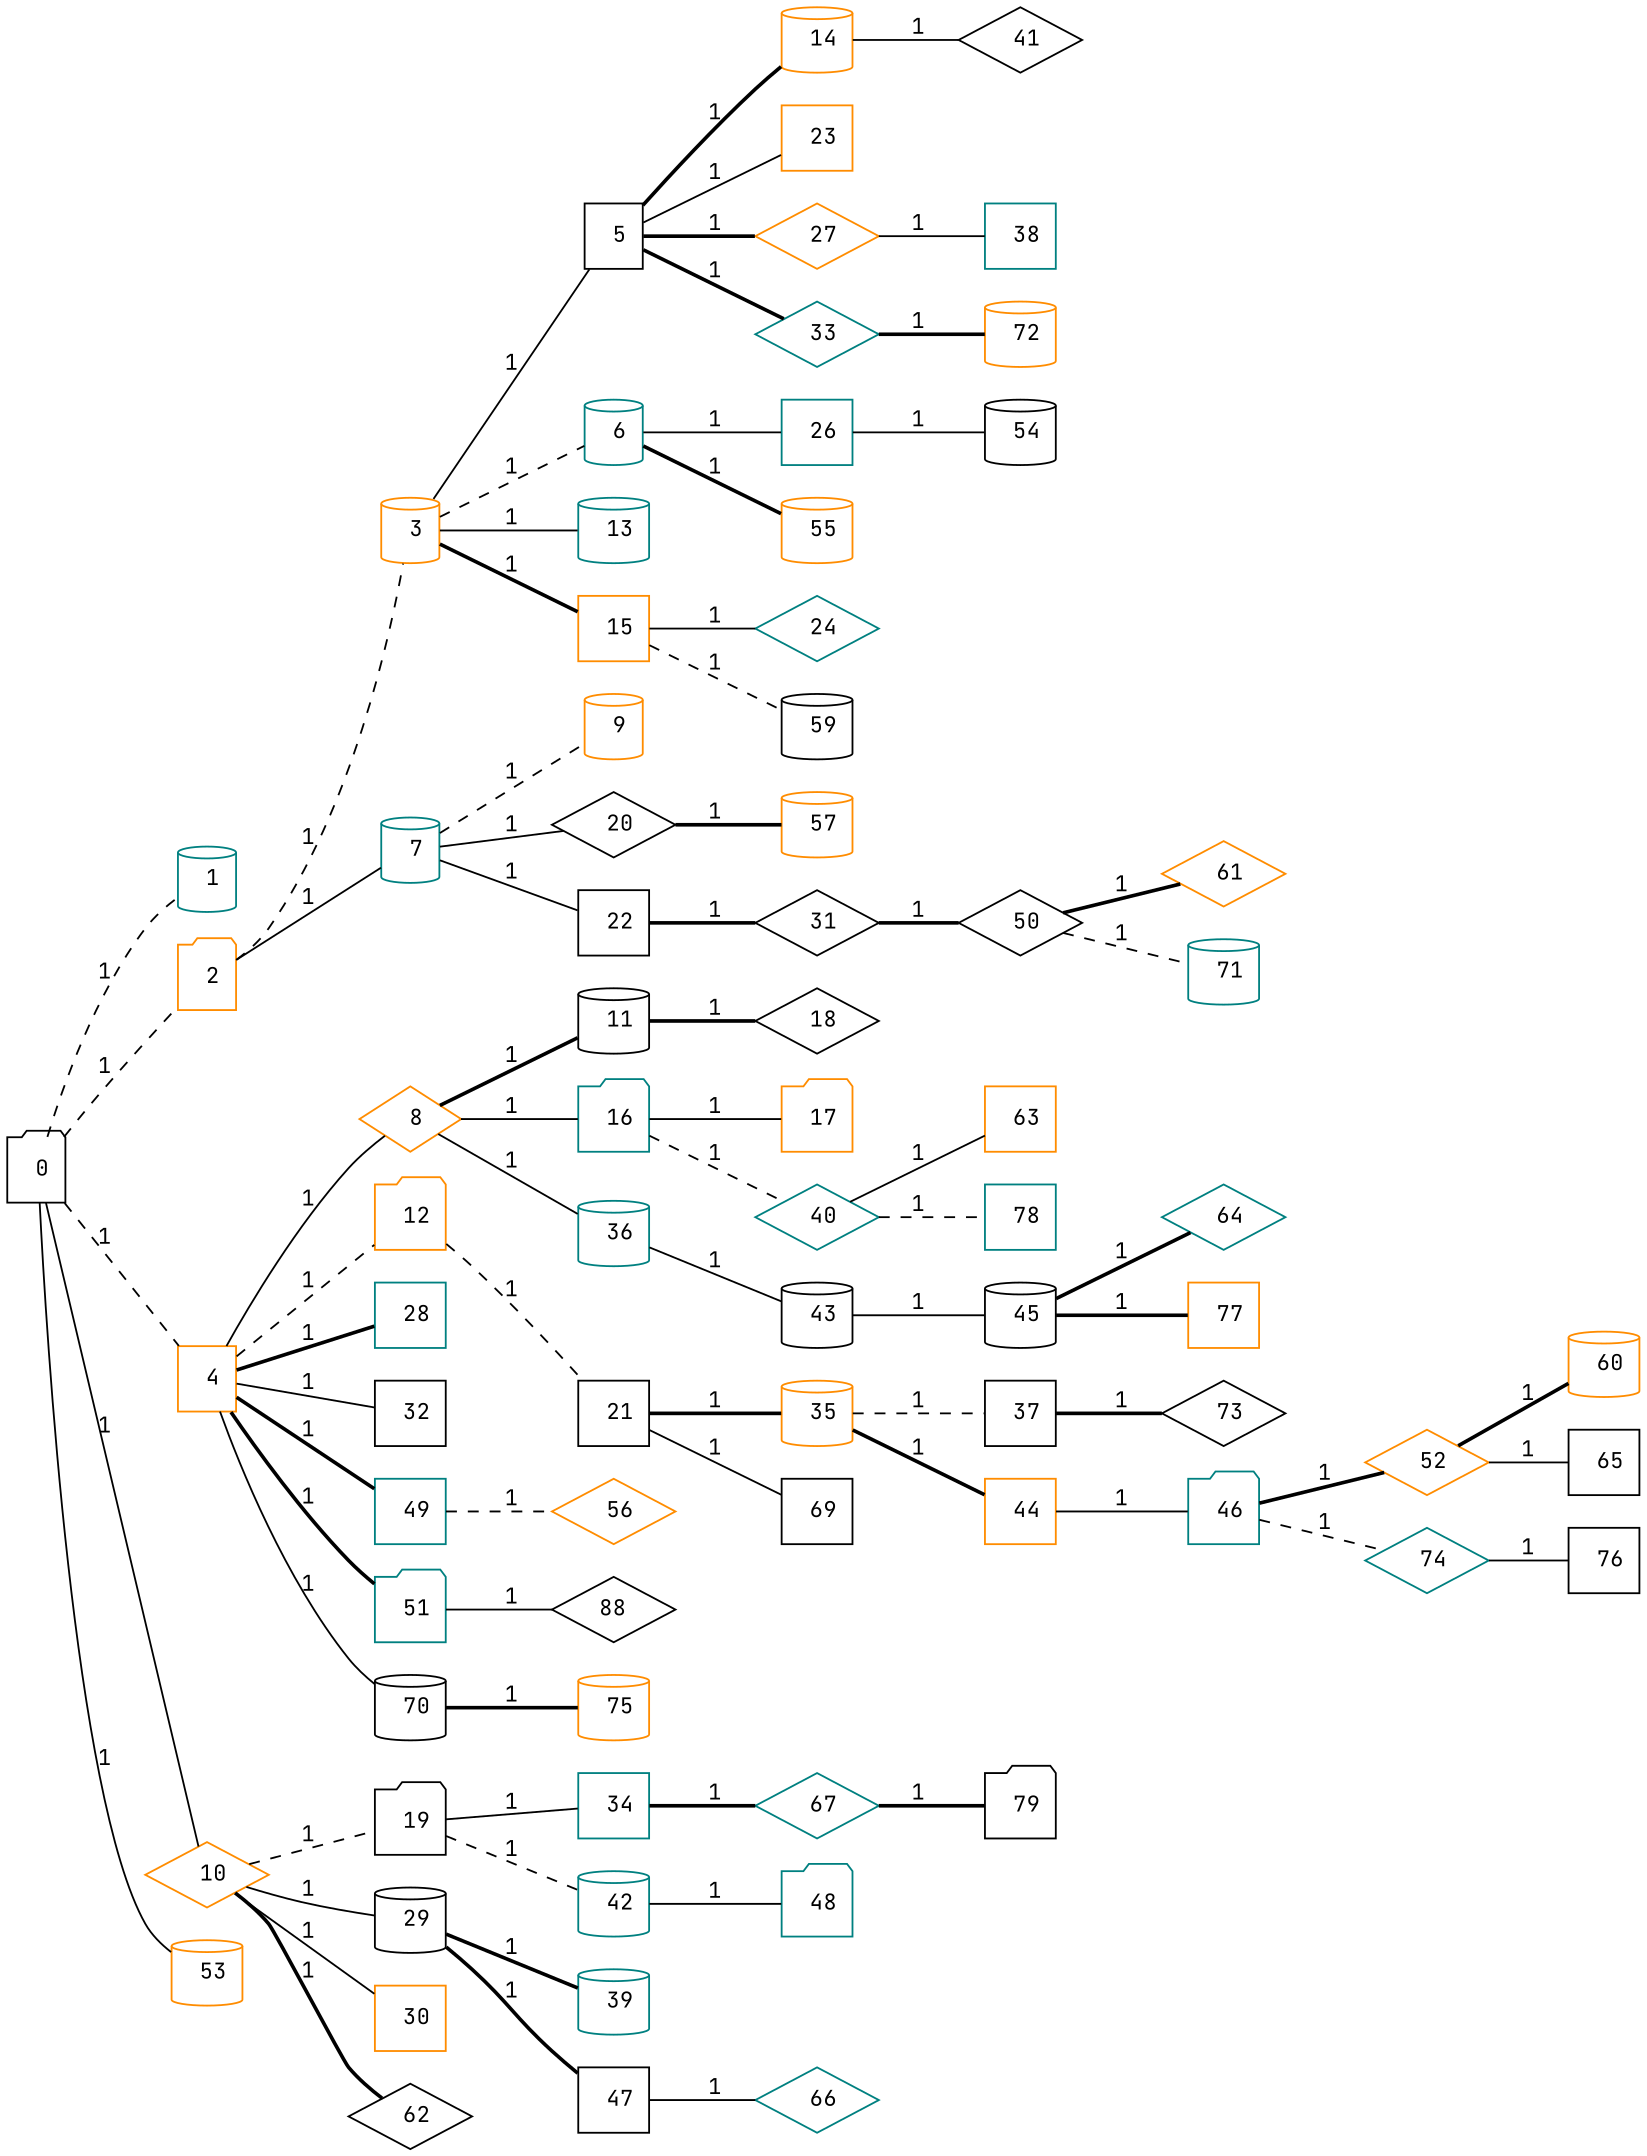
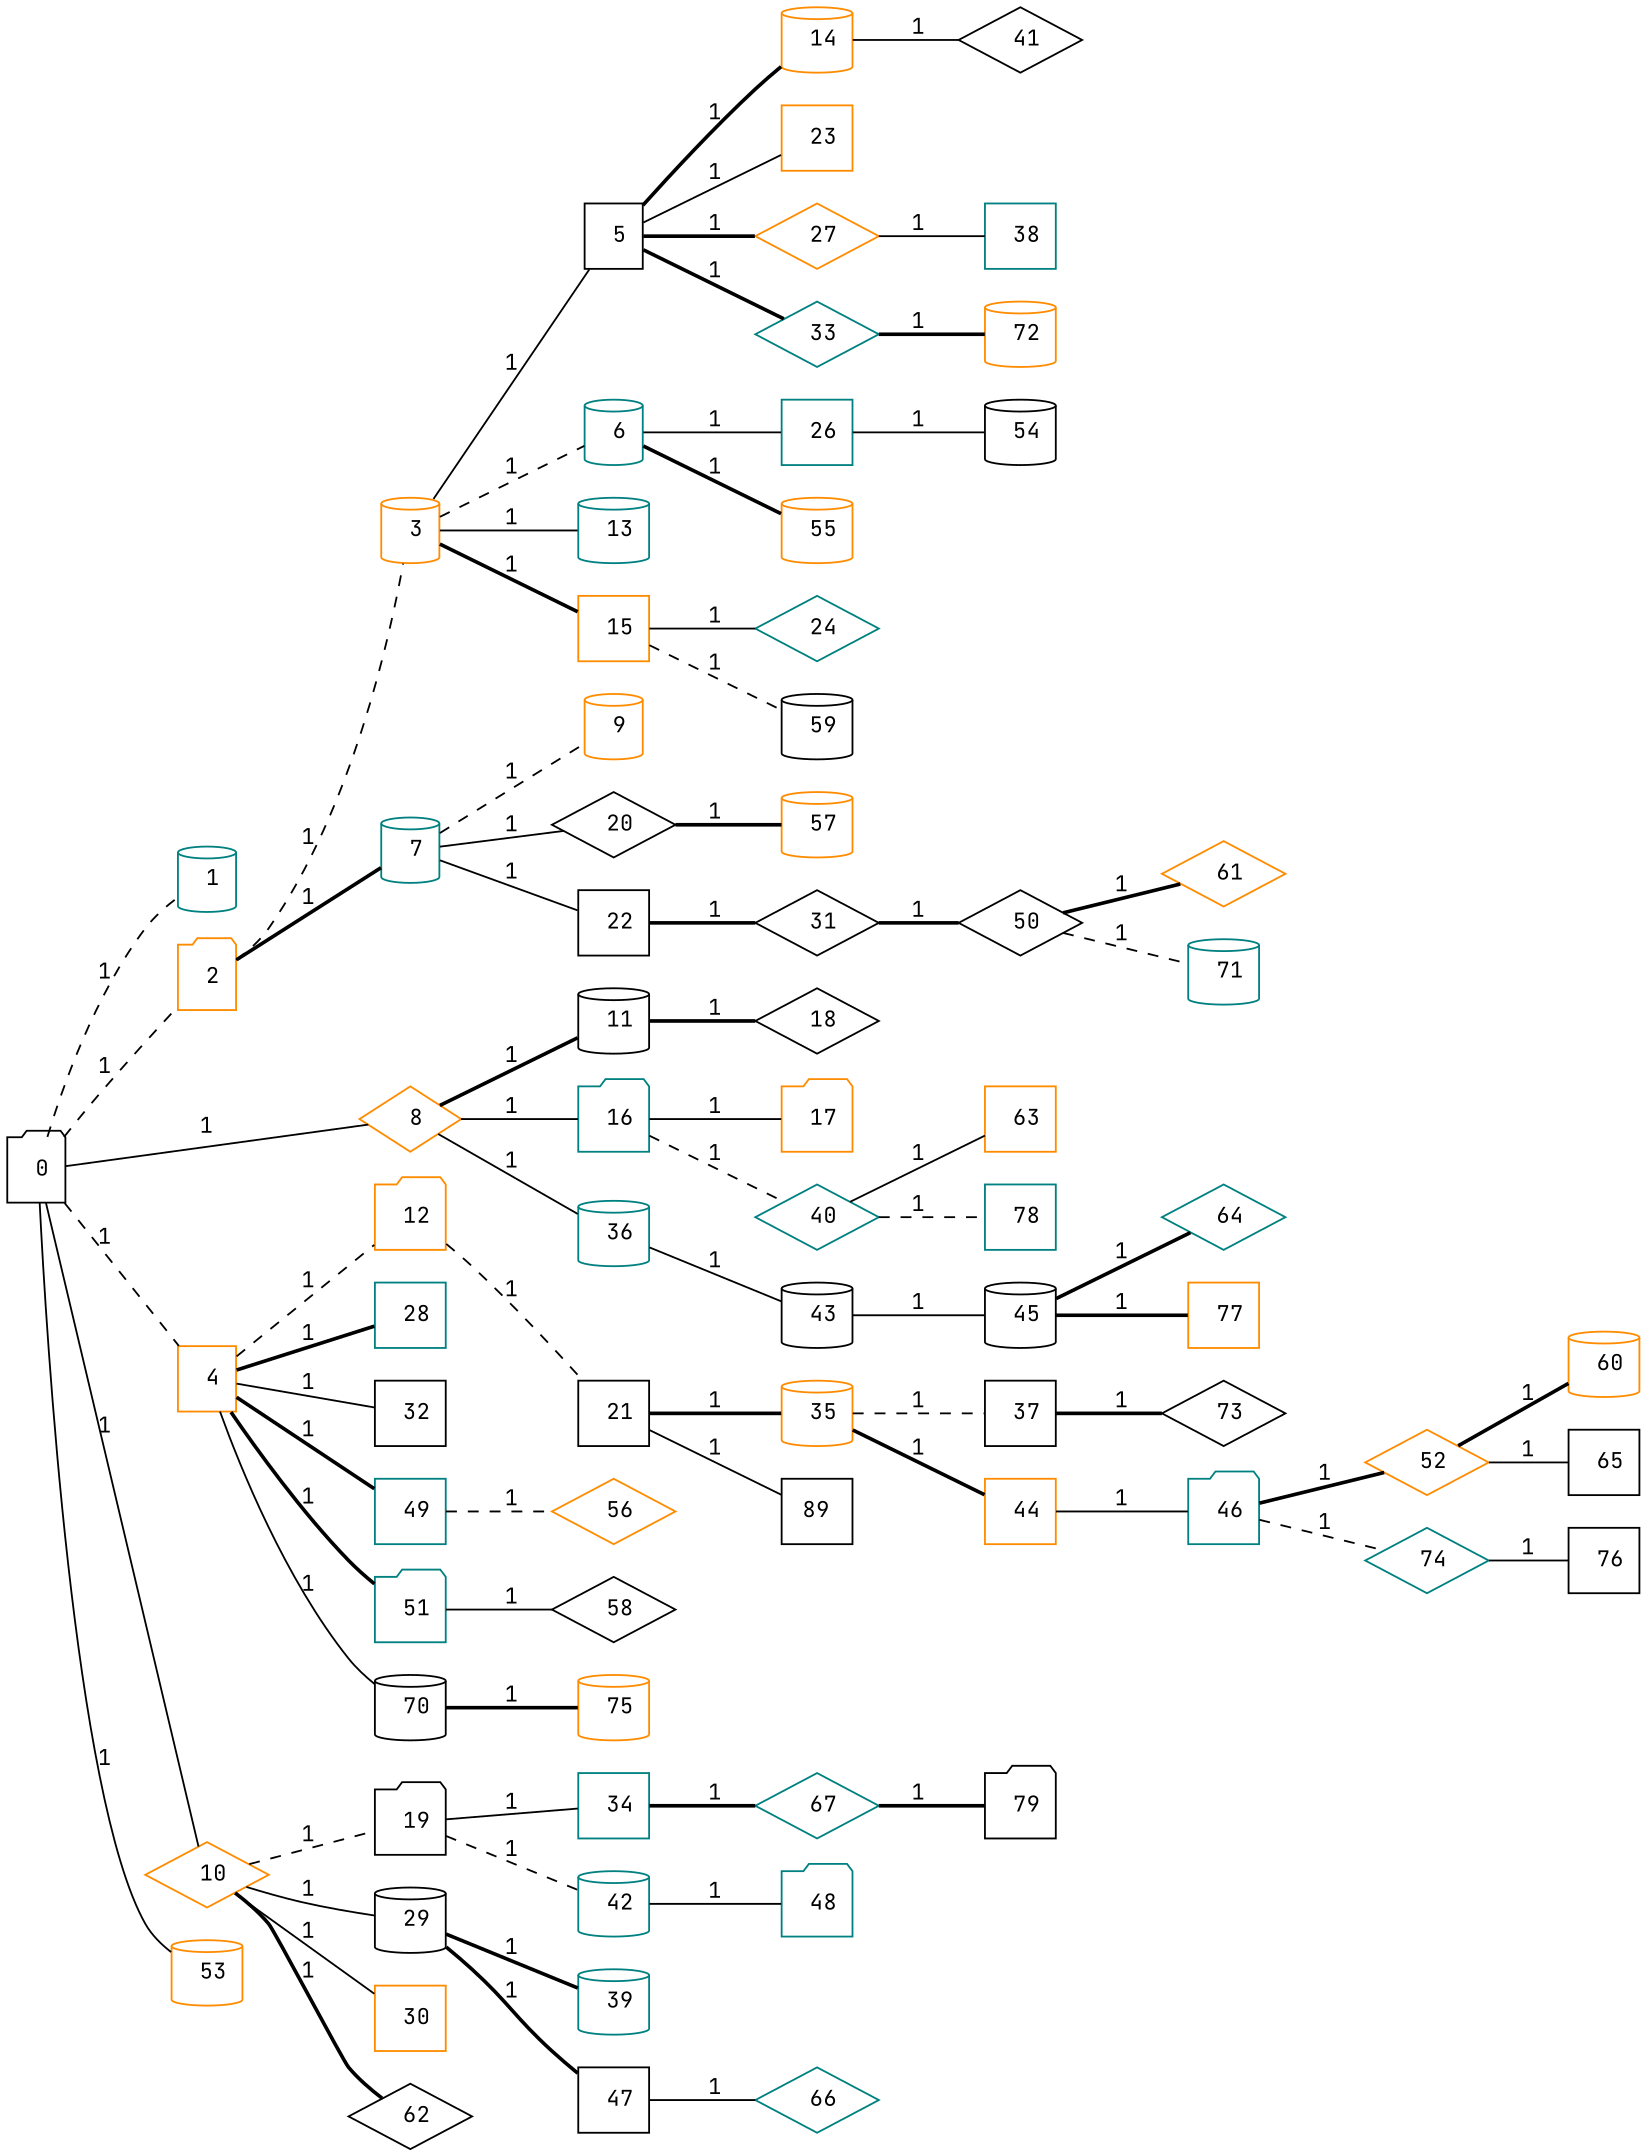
(309, 914) -> (309, 914)
(297, 1234) -> (217, 1145)
(817, 1511) -> (817, 1511)
(614, 1610) -> (614, 1610)
